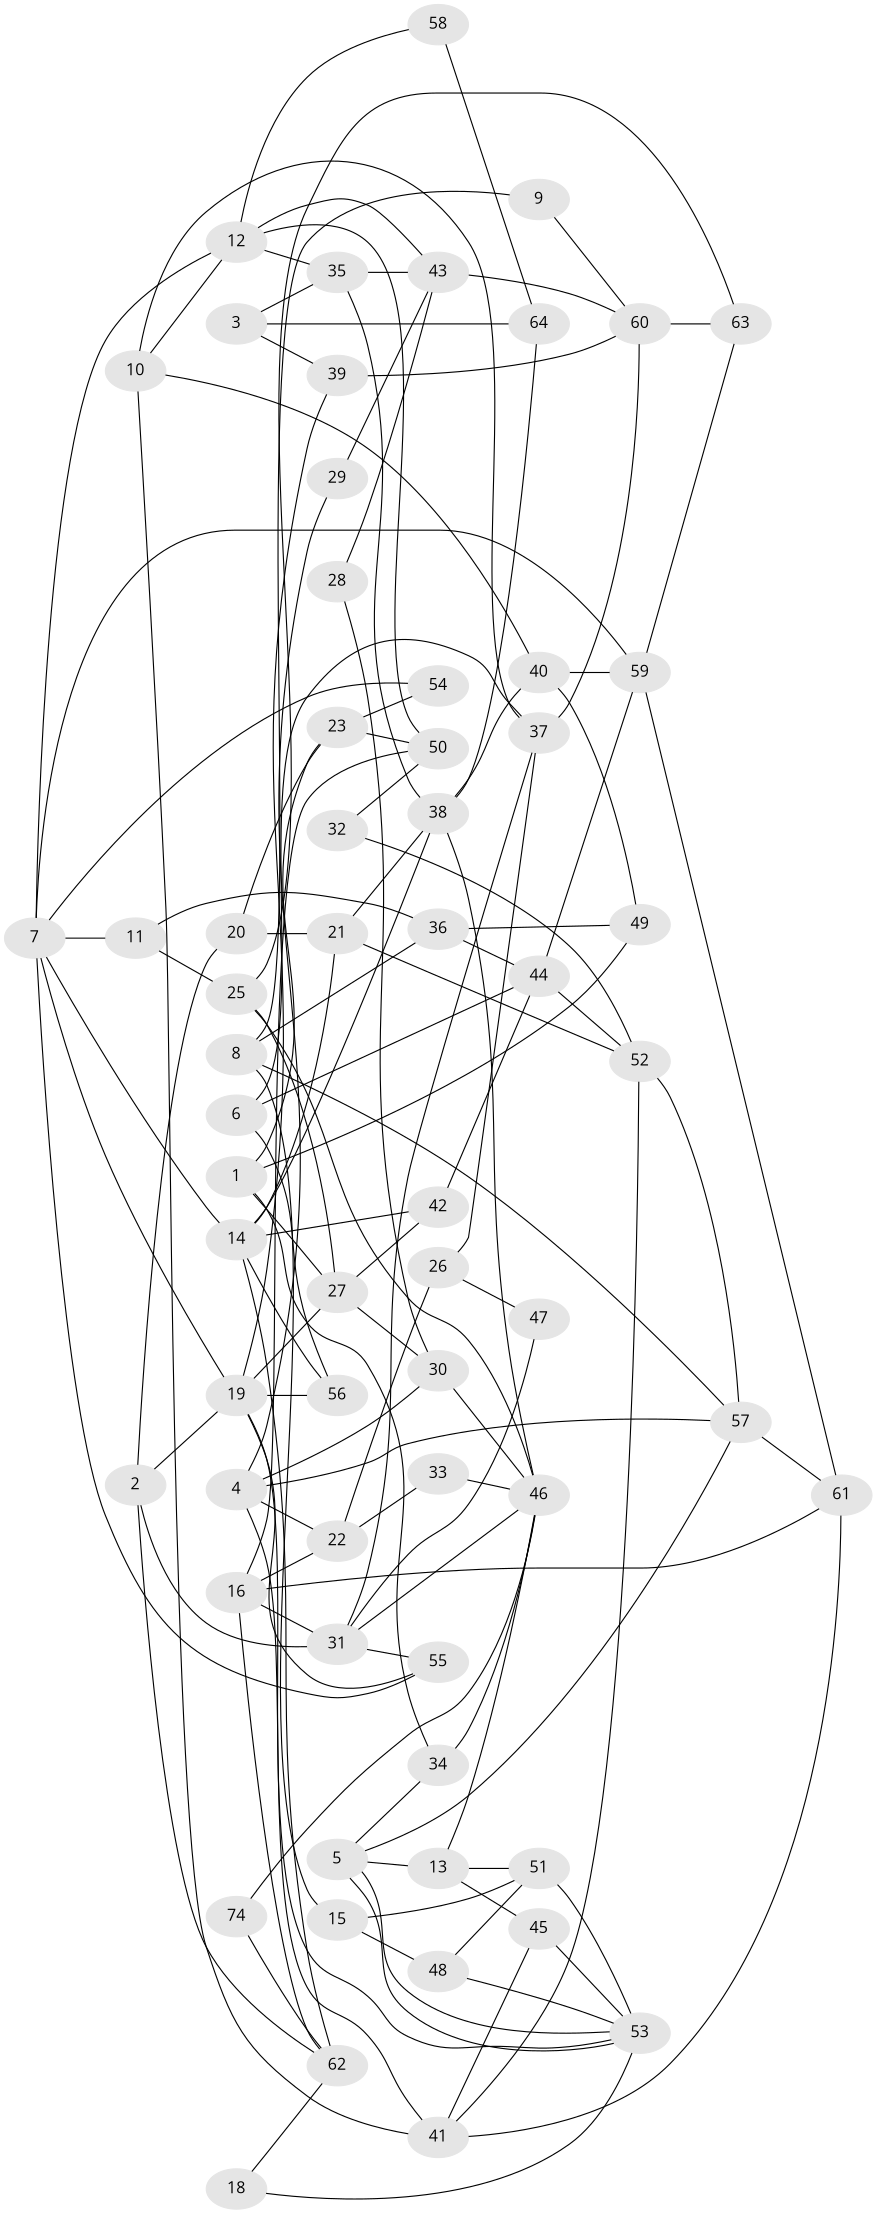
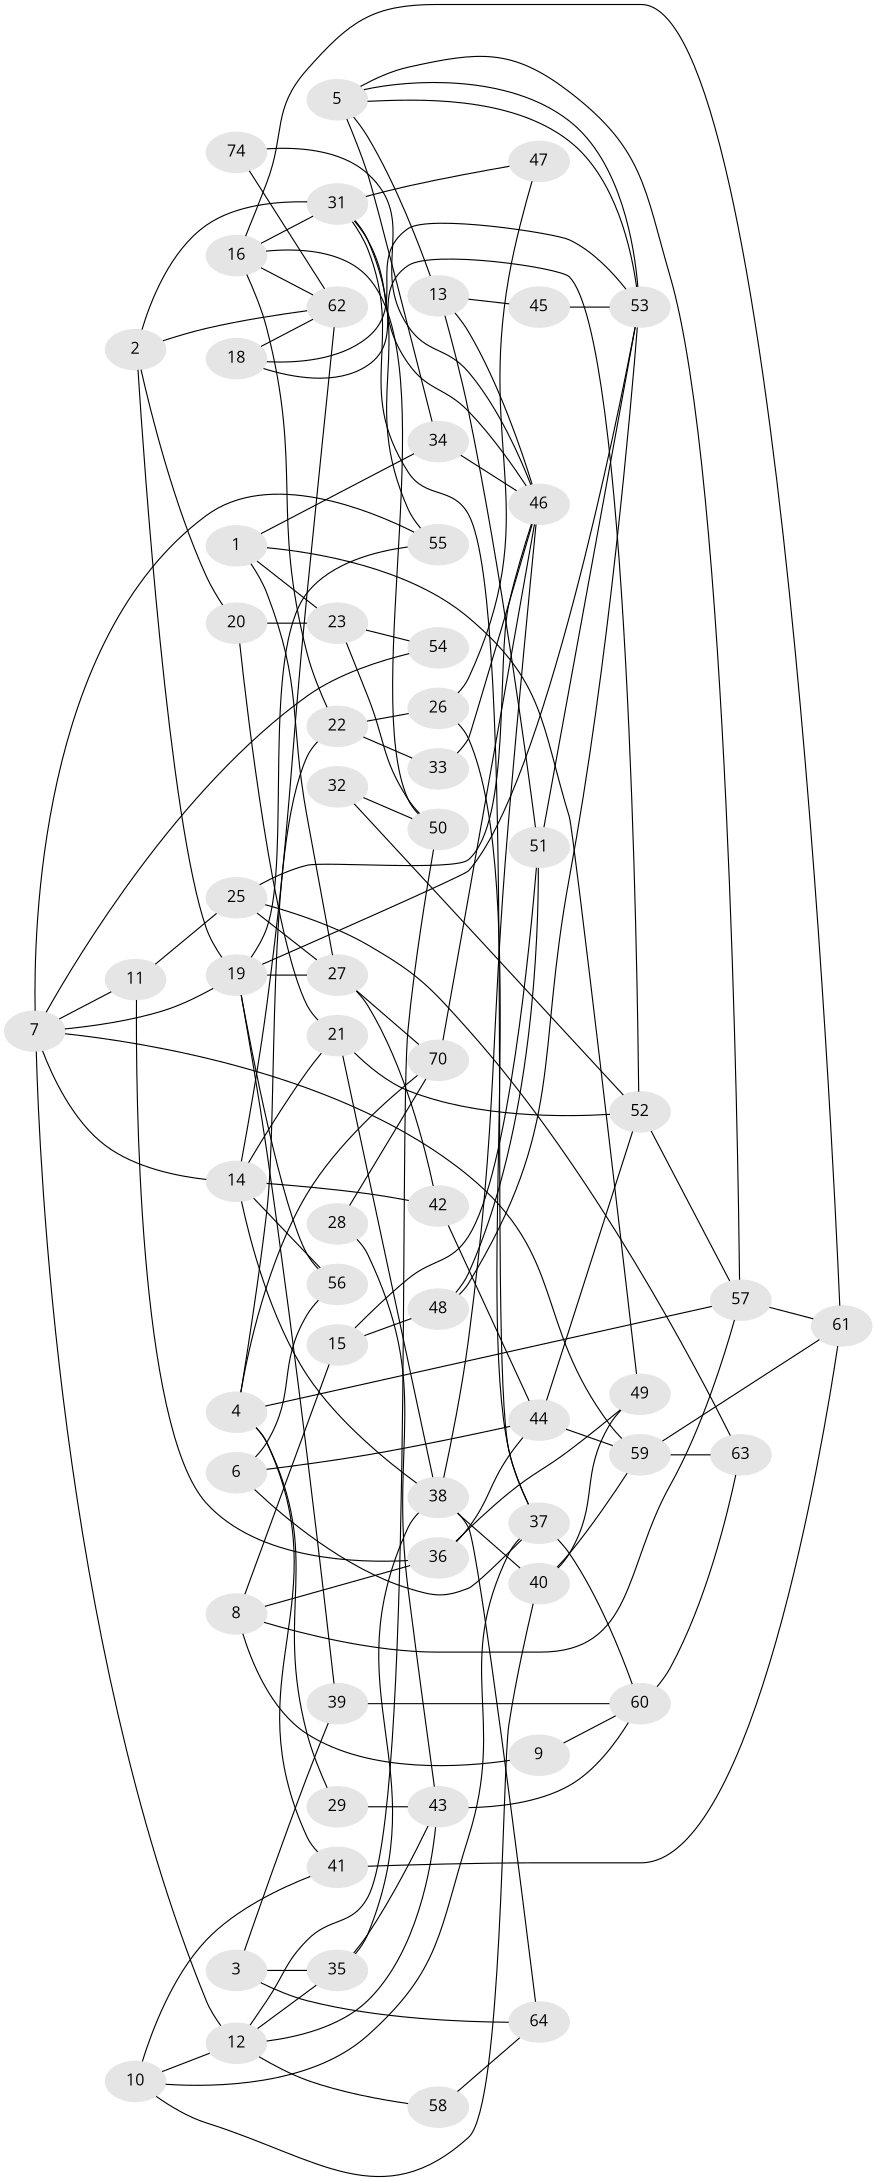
(438, 1371) -> (438, 1060)
(618, 1649) -> (613, 489)
(487, 2037) -> none
